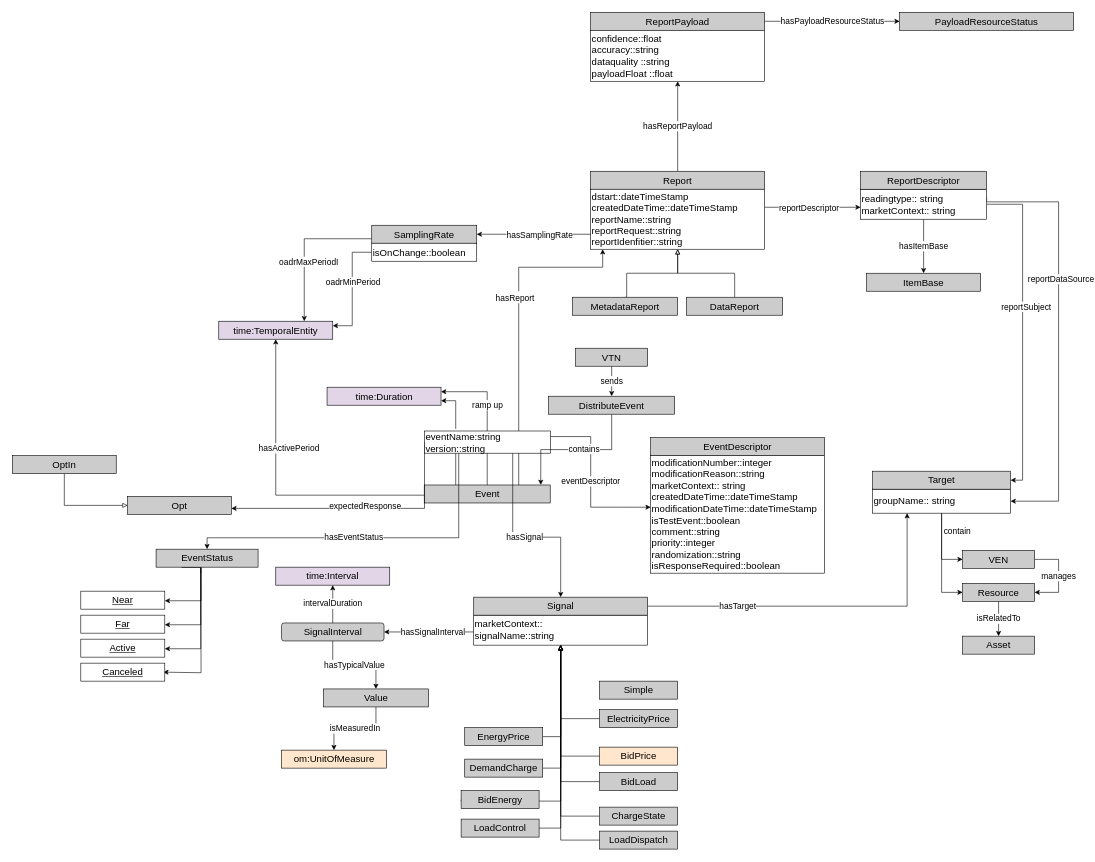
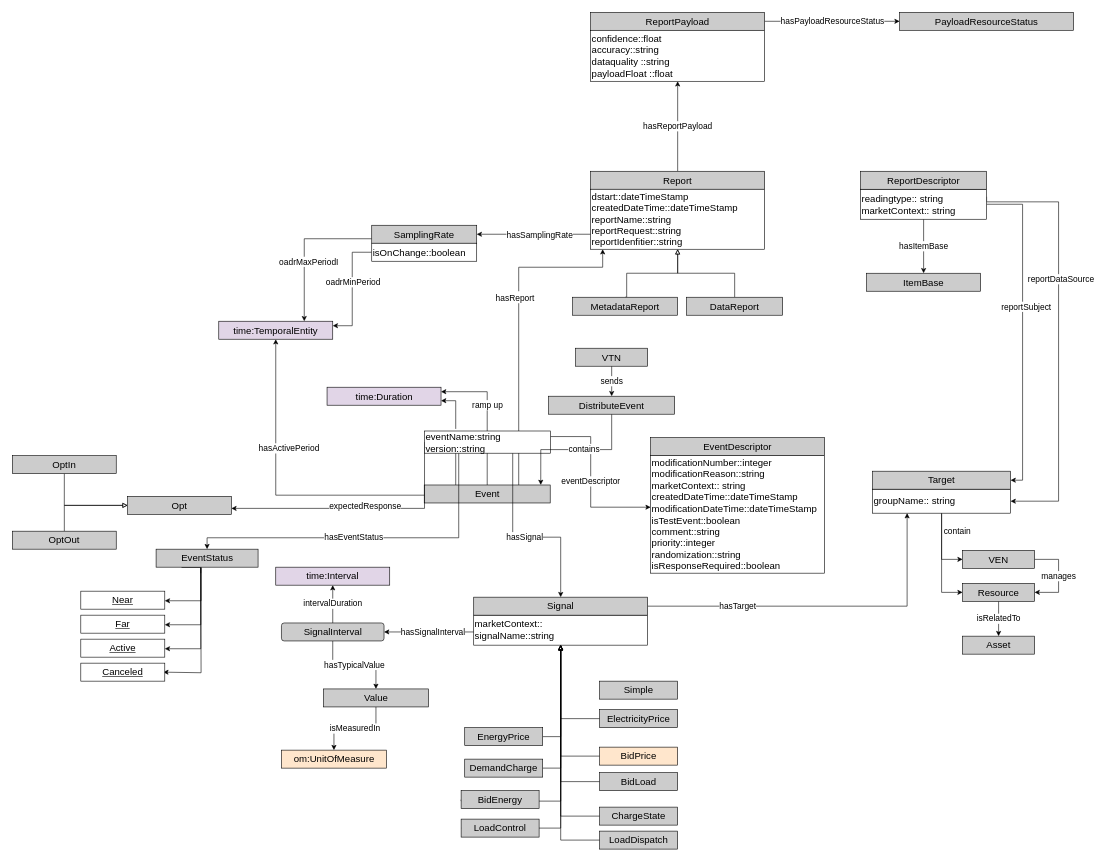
(809, 207) -> none
none -> (64, 519)
none -> (64, 540)
